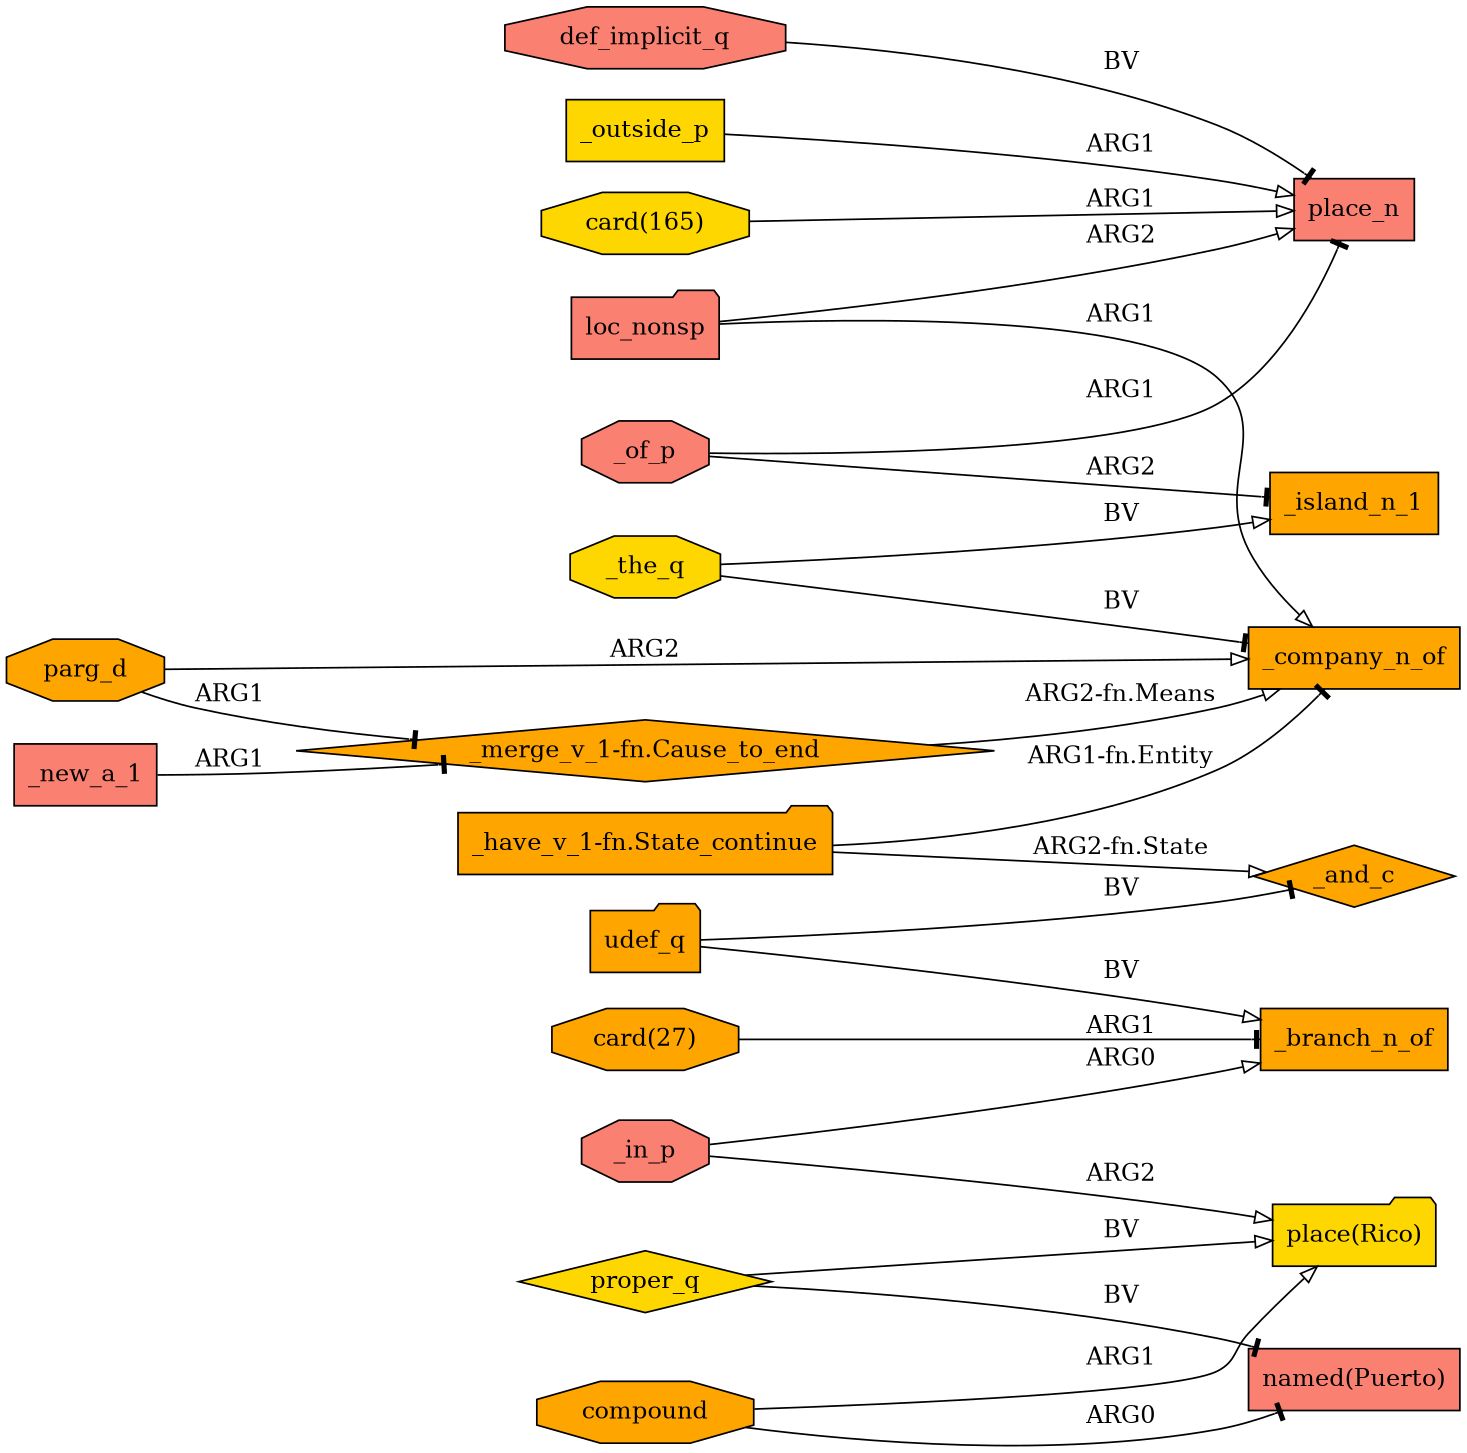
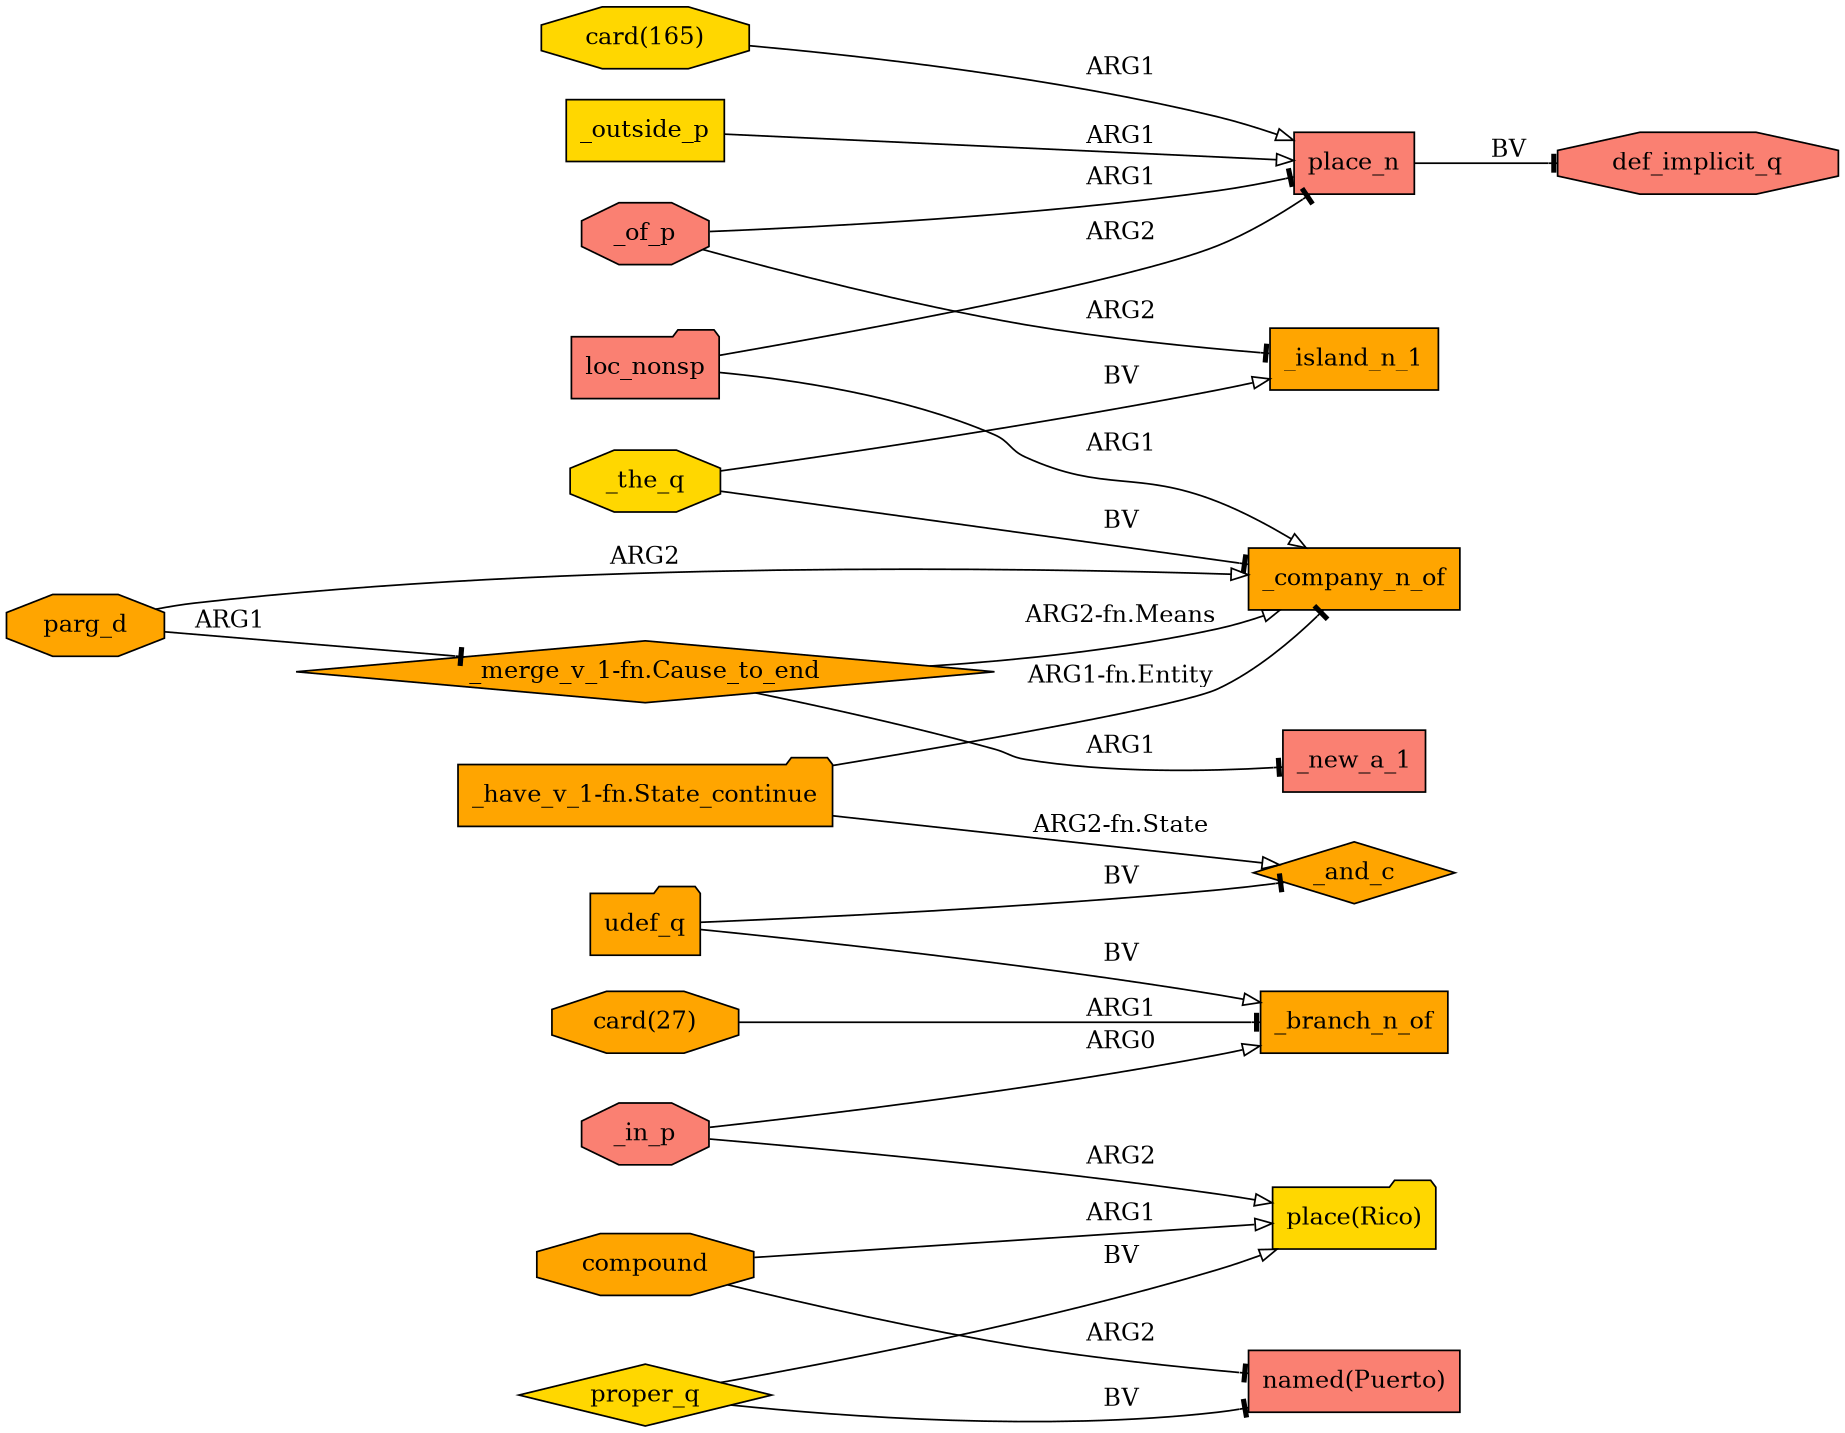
(1053, 78) -> (1481, 163)
(1000, 287) -> (1018, 298)
(298, 772) -> (1011, 755)
(1121, 1417) -> (1121, 1334)
